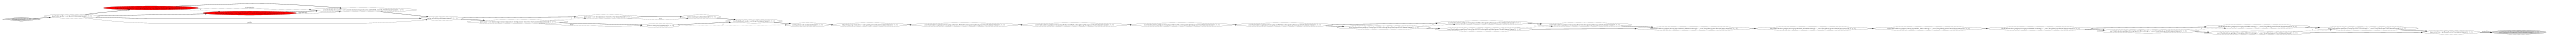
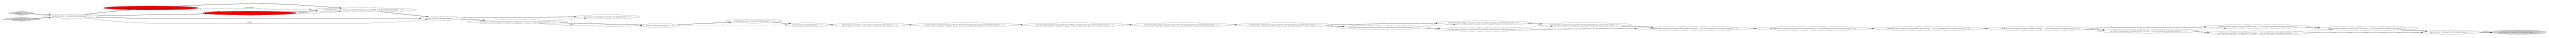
none -> (21, 13)
(701, 17) -> none
